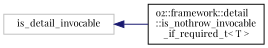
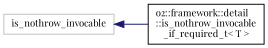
(59, 24) -> (59, 24)
